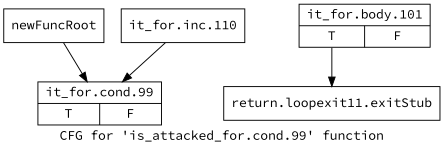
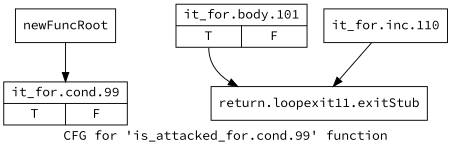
(147, 59) -> (356, 61)
